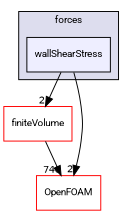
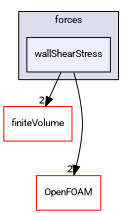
(51, 154) -> none
